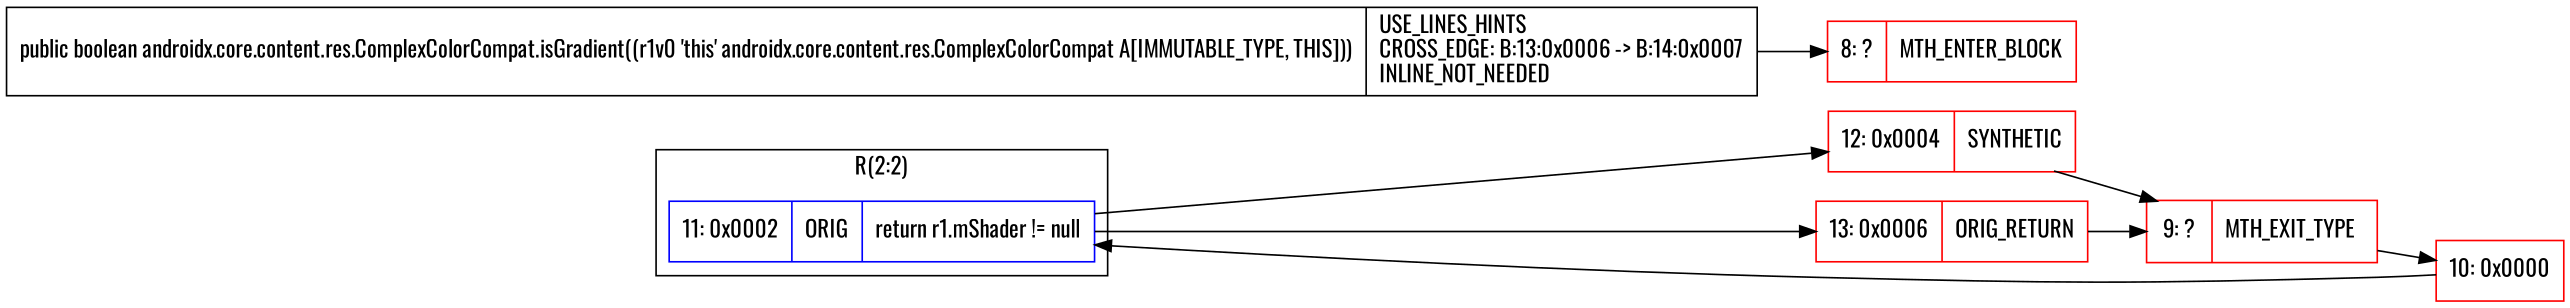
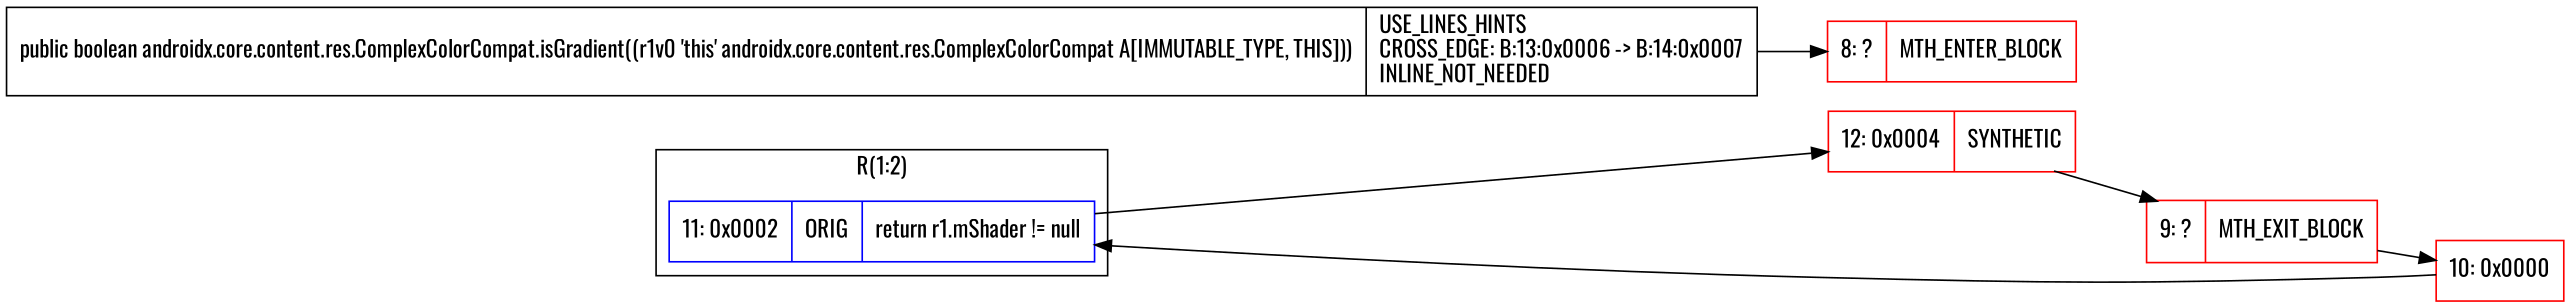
(882, 169) -> (882, 169)
(2291, 231) -> (2291, 231)
(1952, 232) -> none
